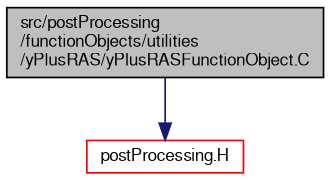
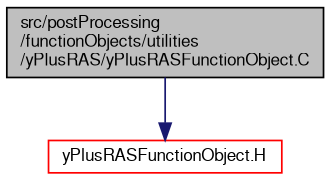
(165, 157) -> (165, 157)
